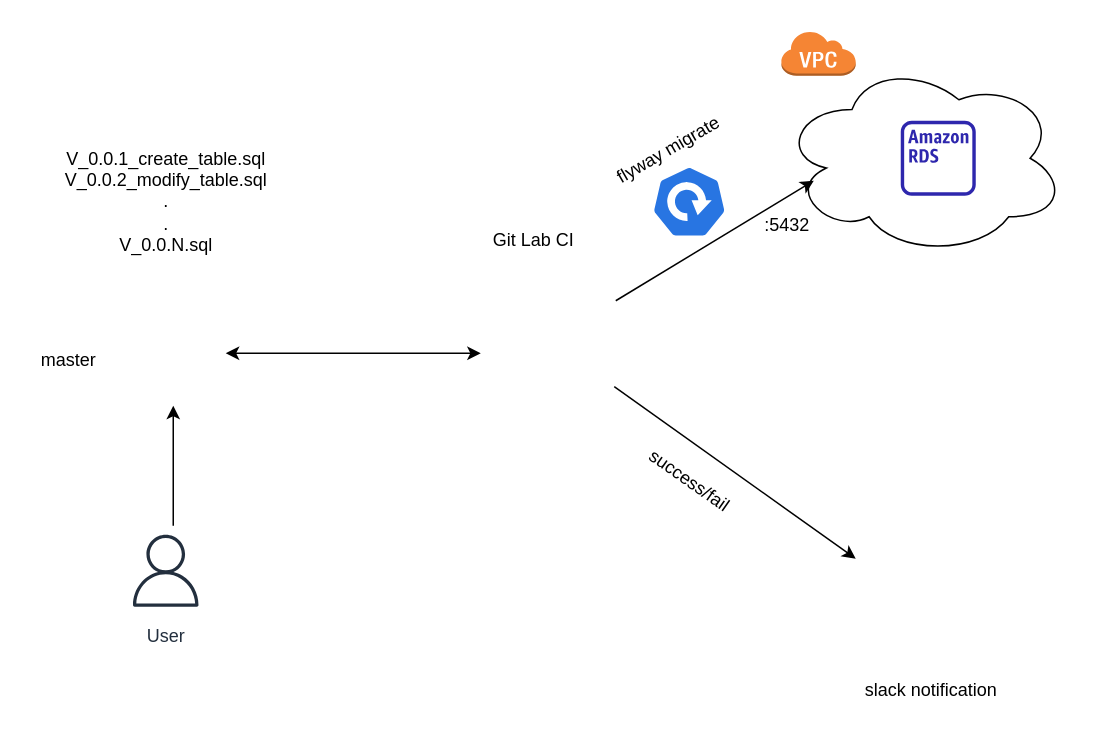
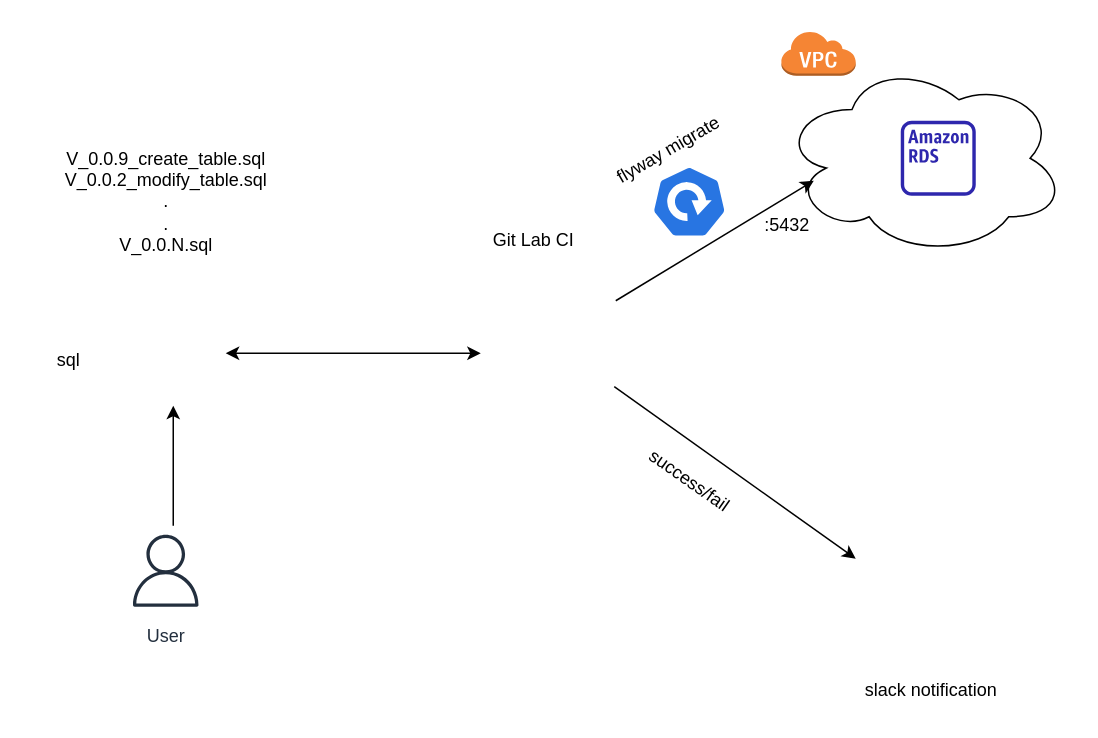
(167, 202) -> (167, 202)
(69, 361) -> (69, 361)
